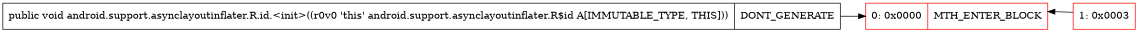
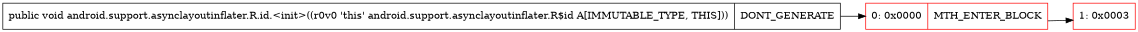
(1064, 12) -> (1057, 21)
